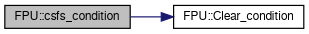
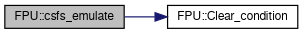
(68, 17) -> (64, 17)
